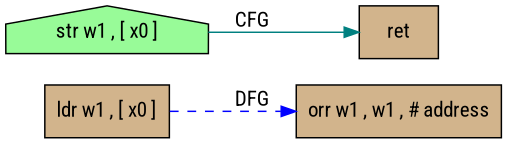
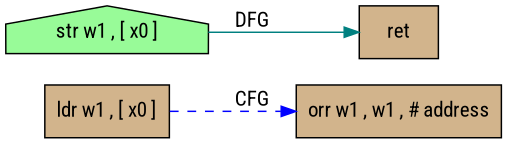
(252, 21) -> (252, 21)
(252, 100) -> (252, 100)
